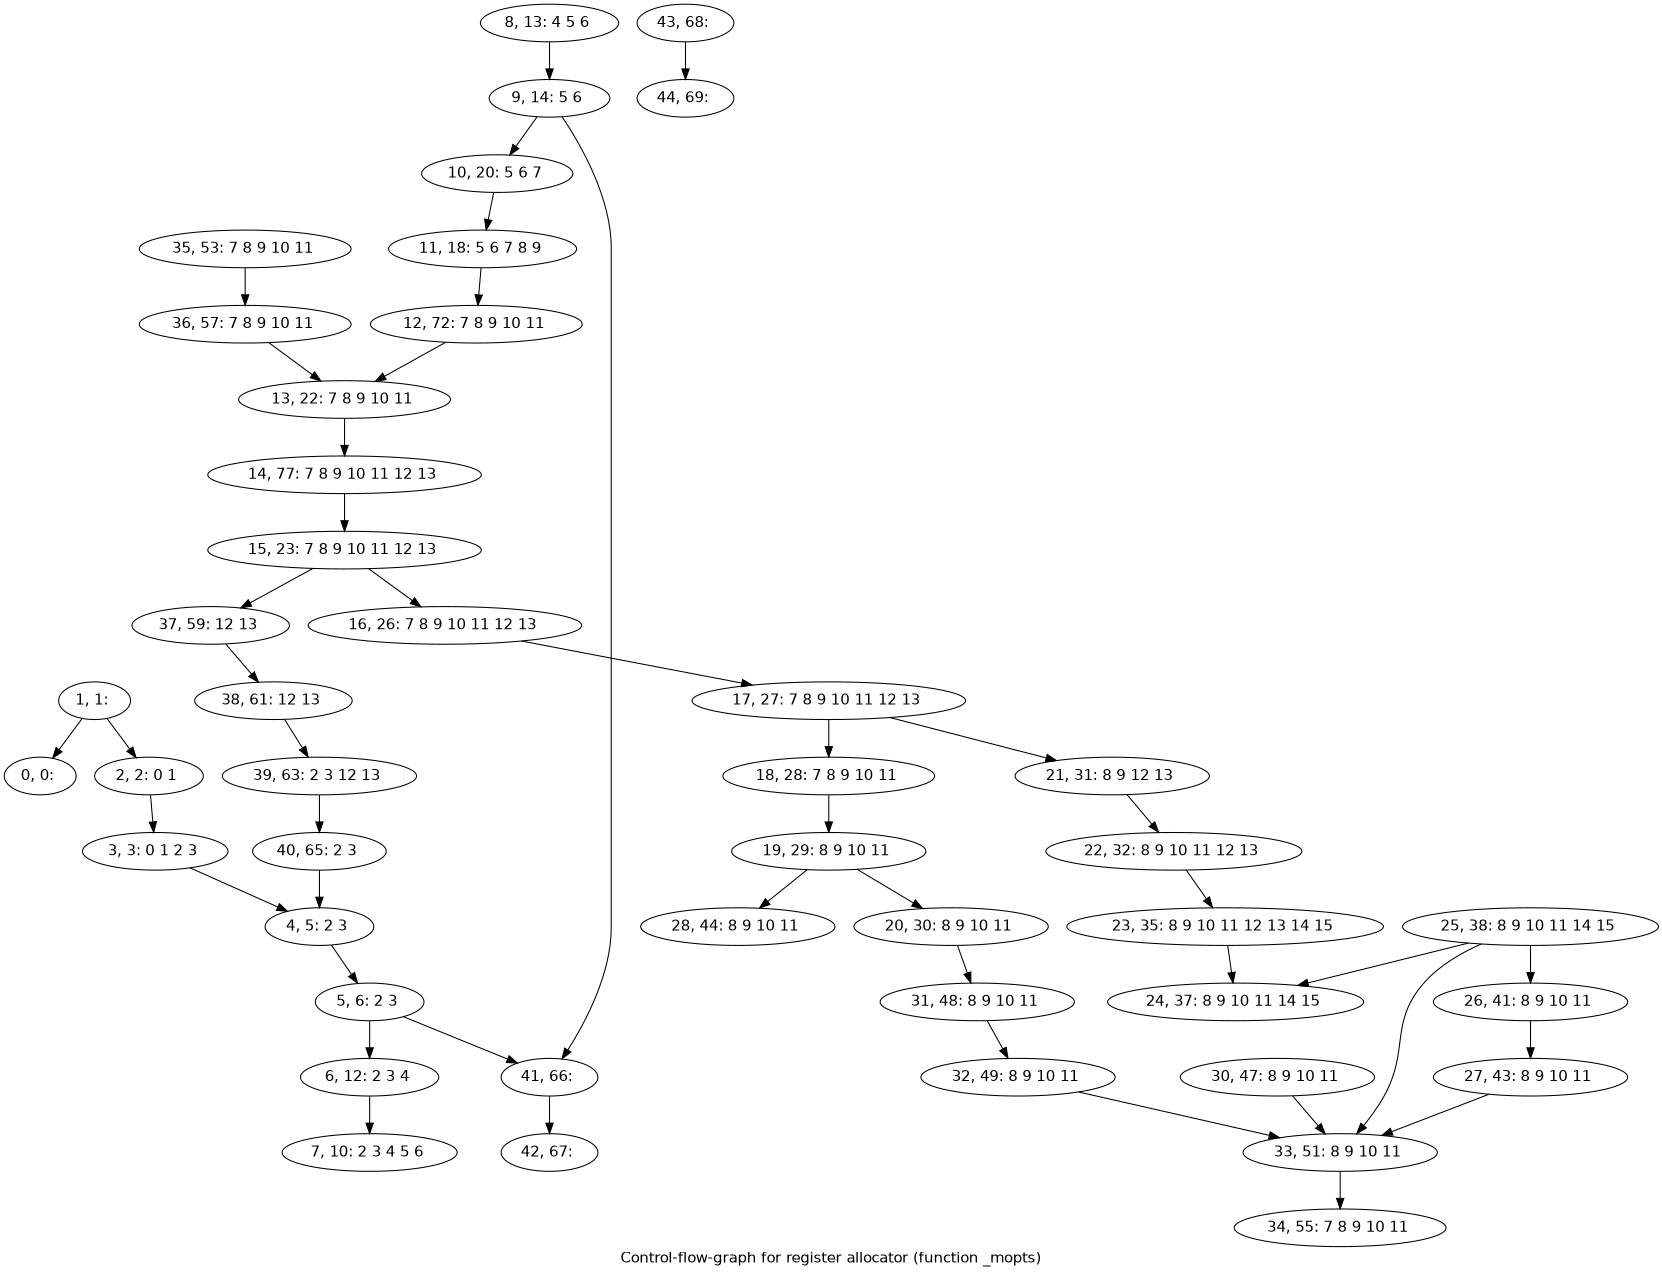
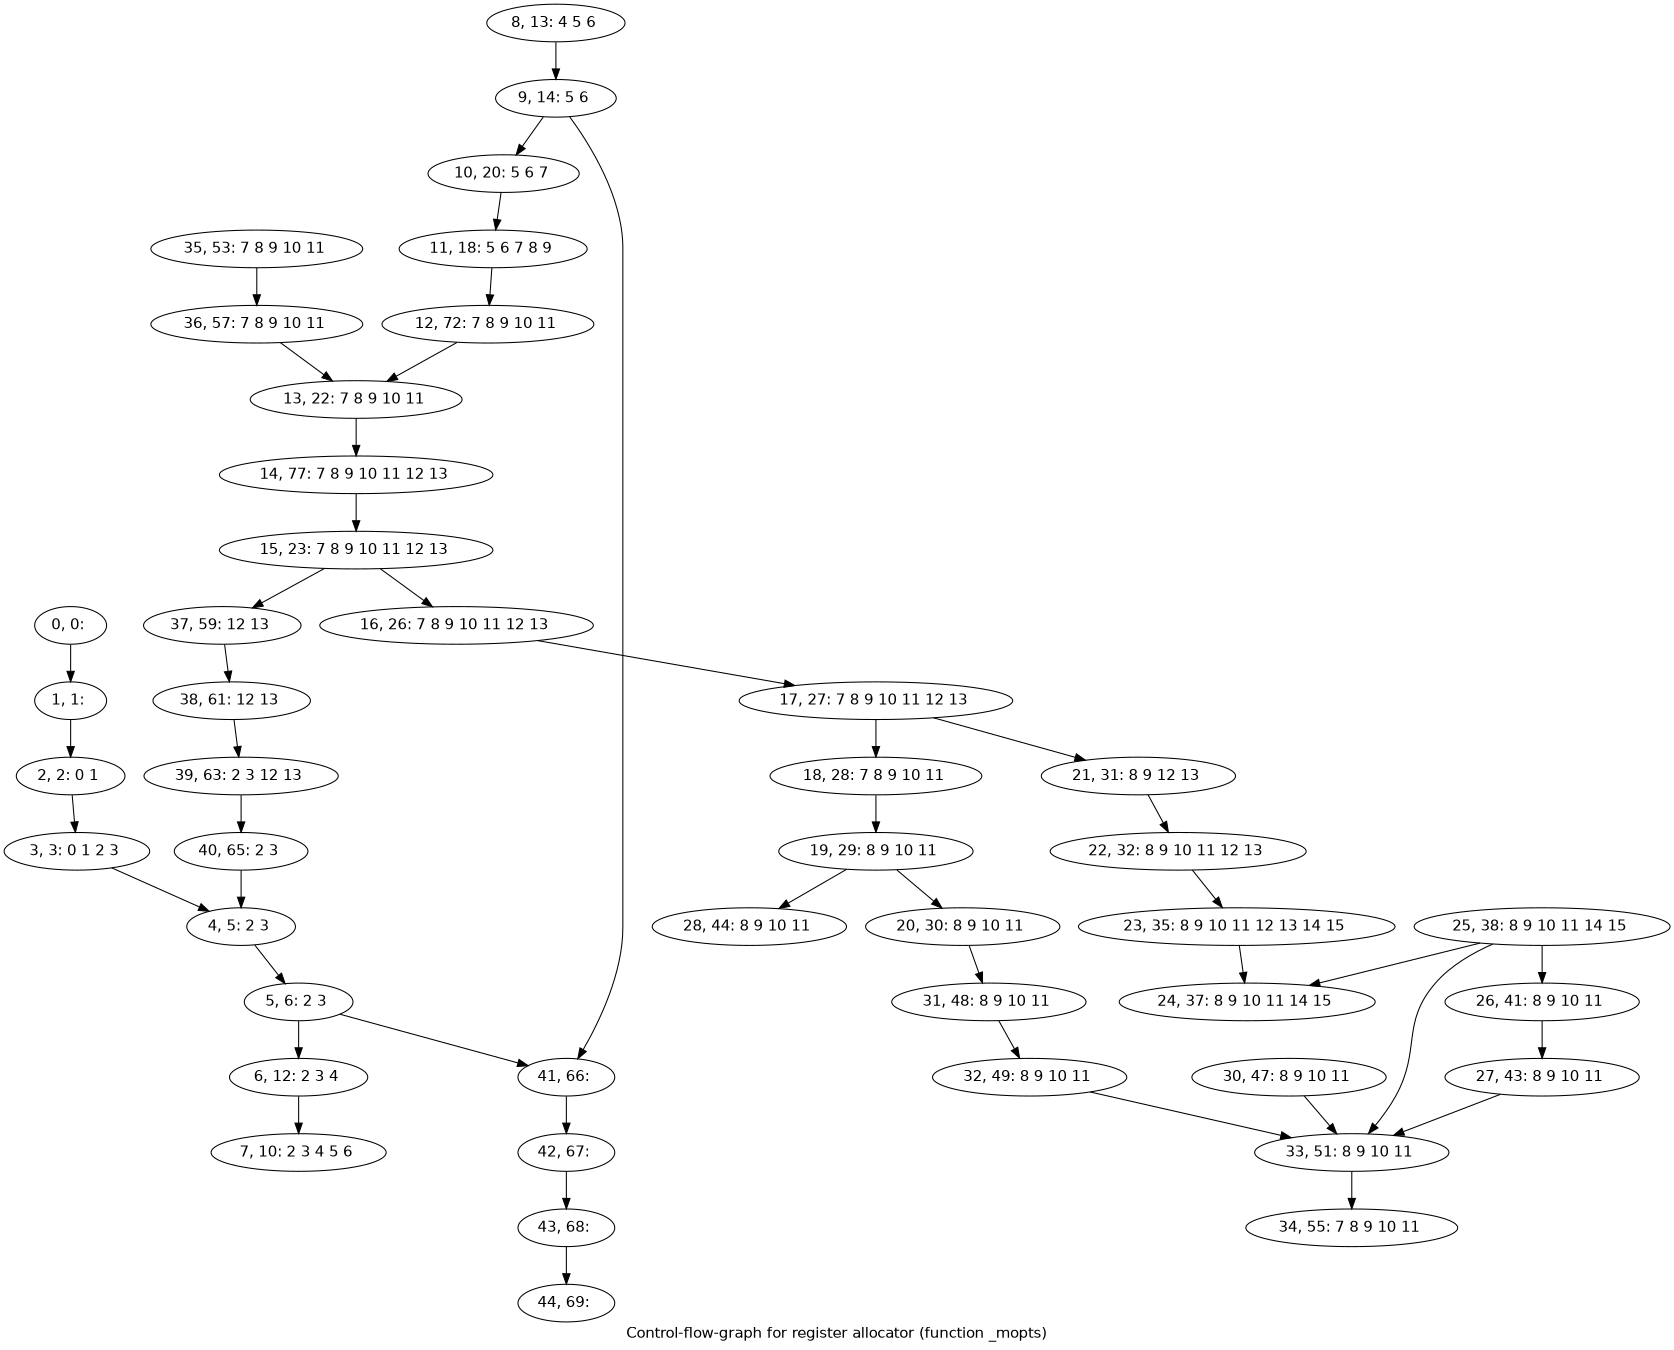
(71, 734) -> (71, 658)
none -> (566, 1185)
